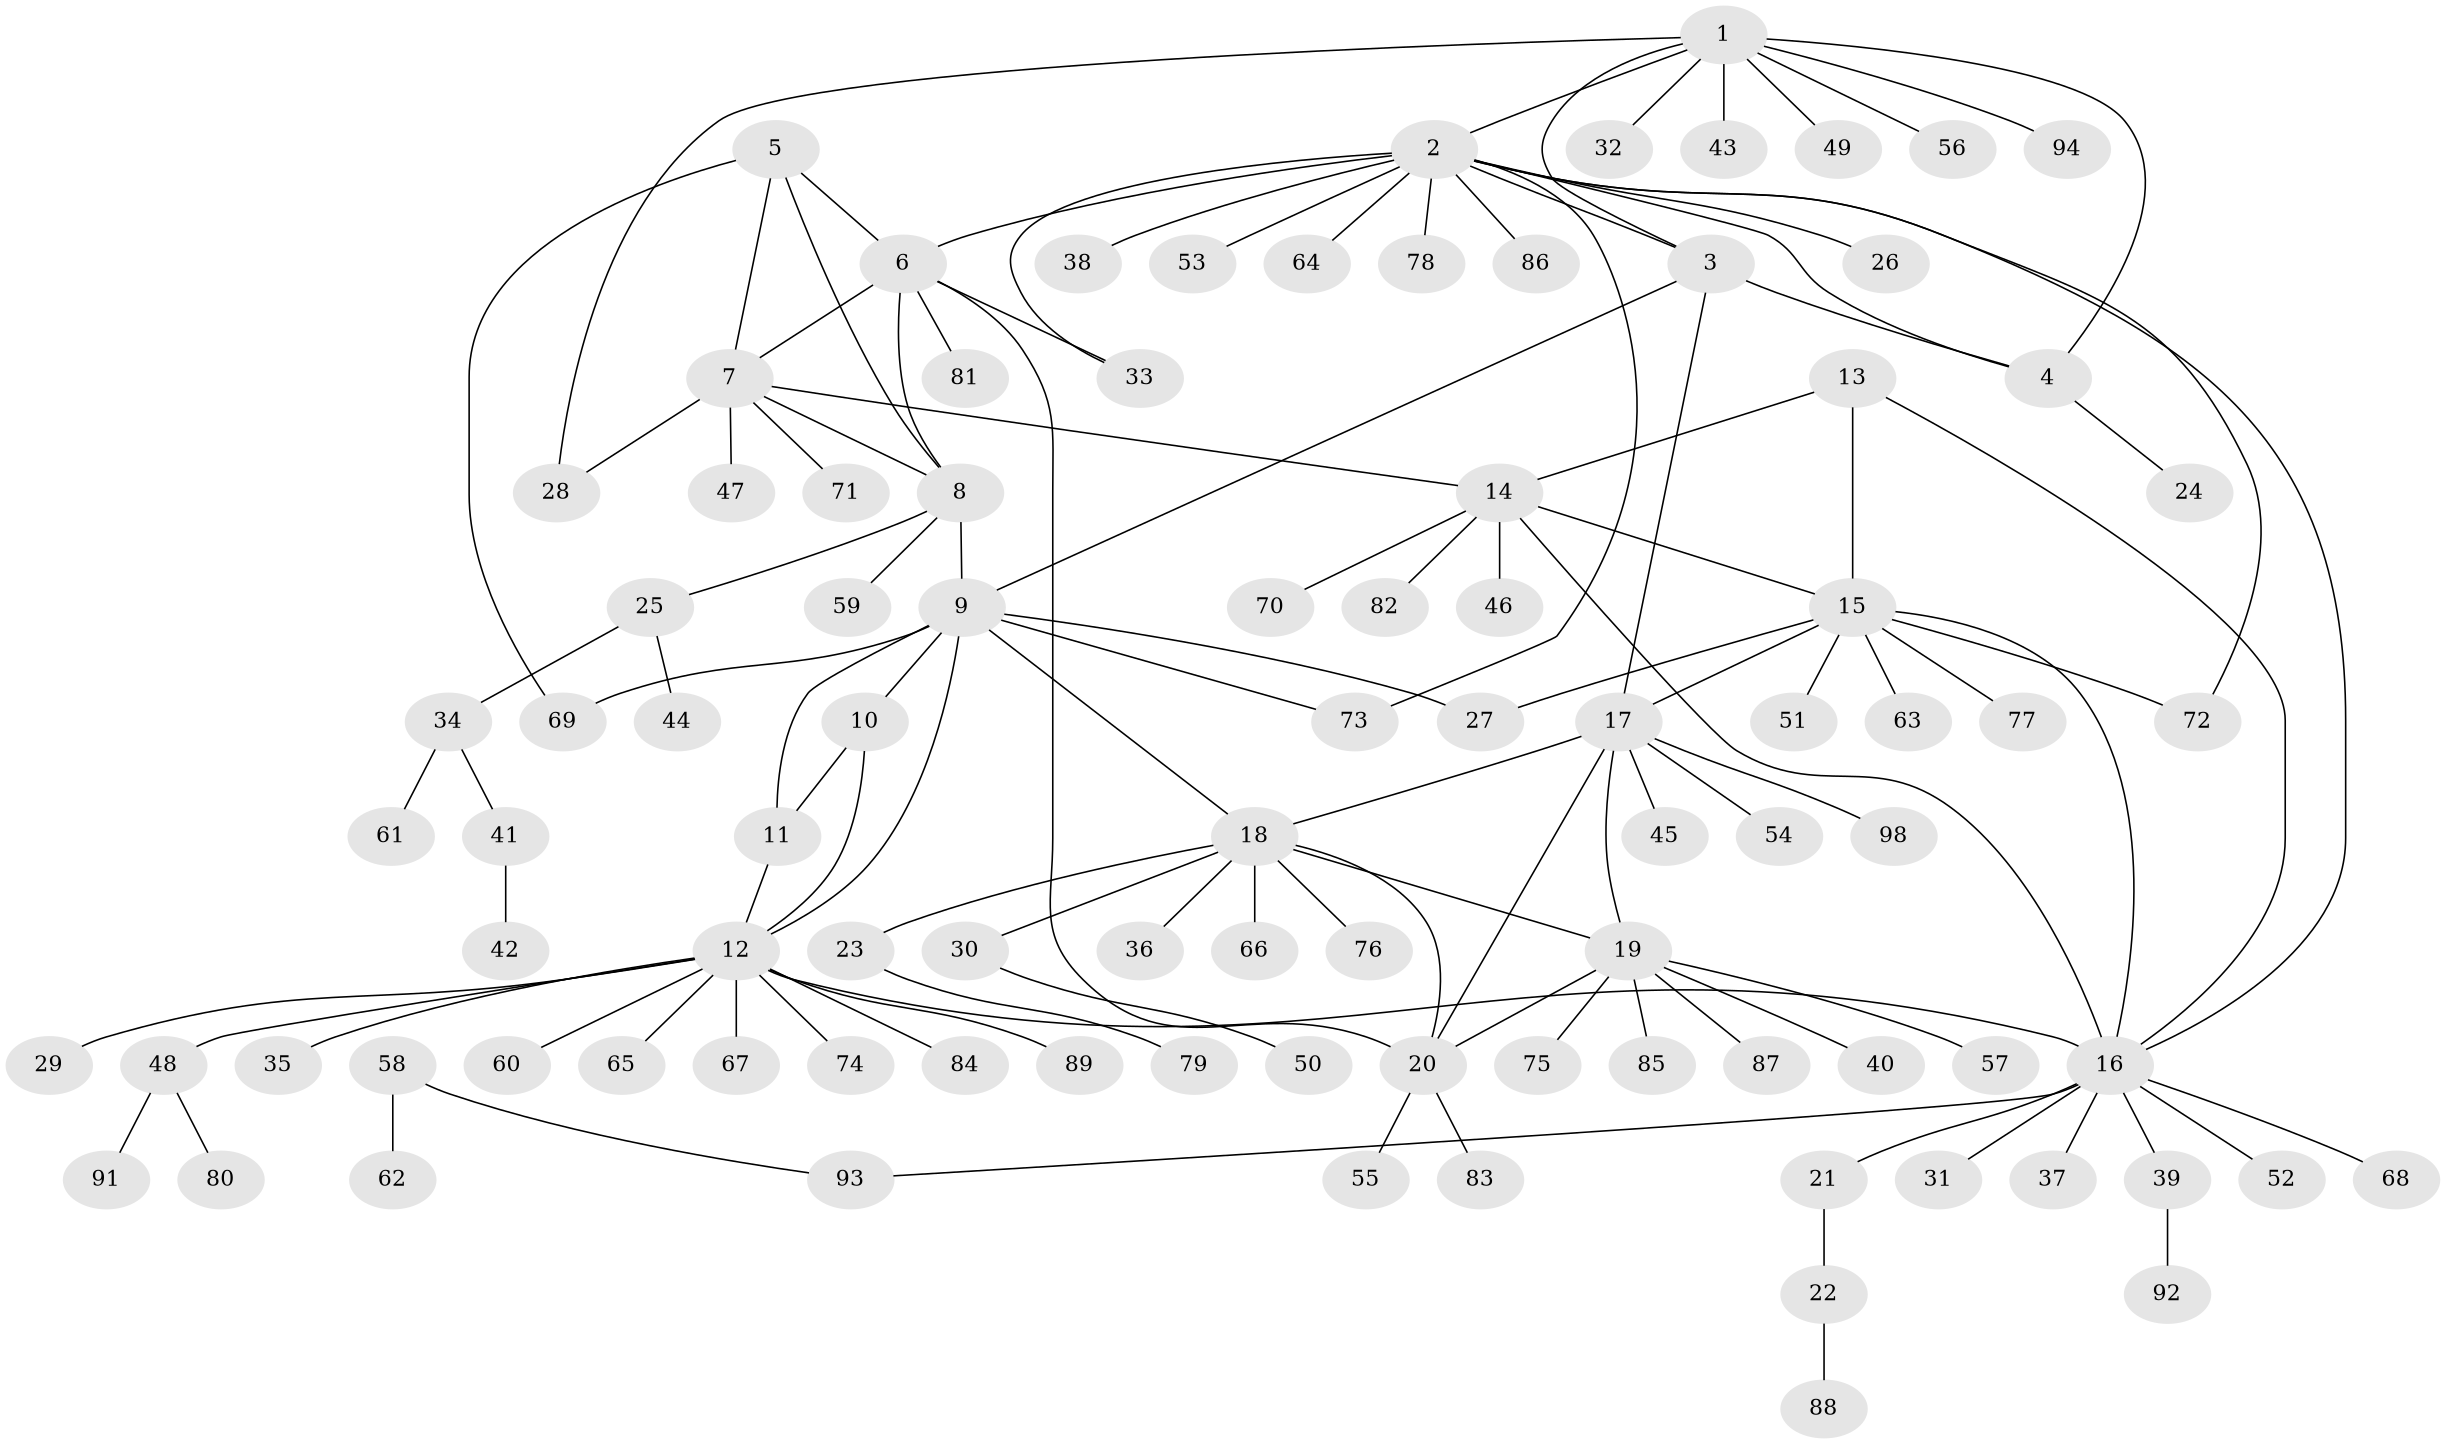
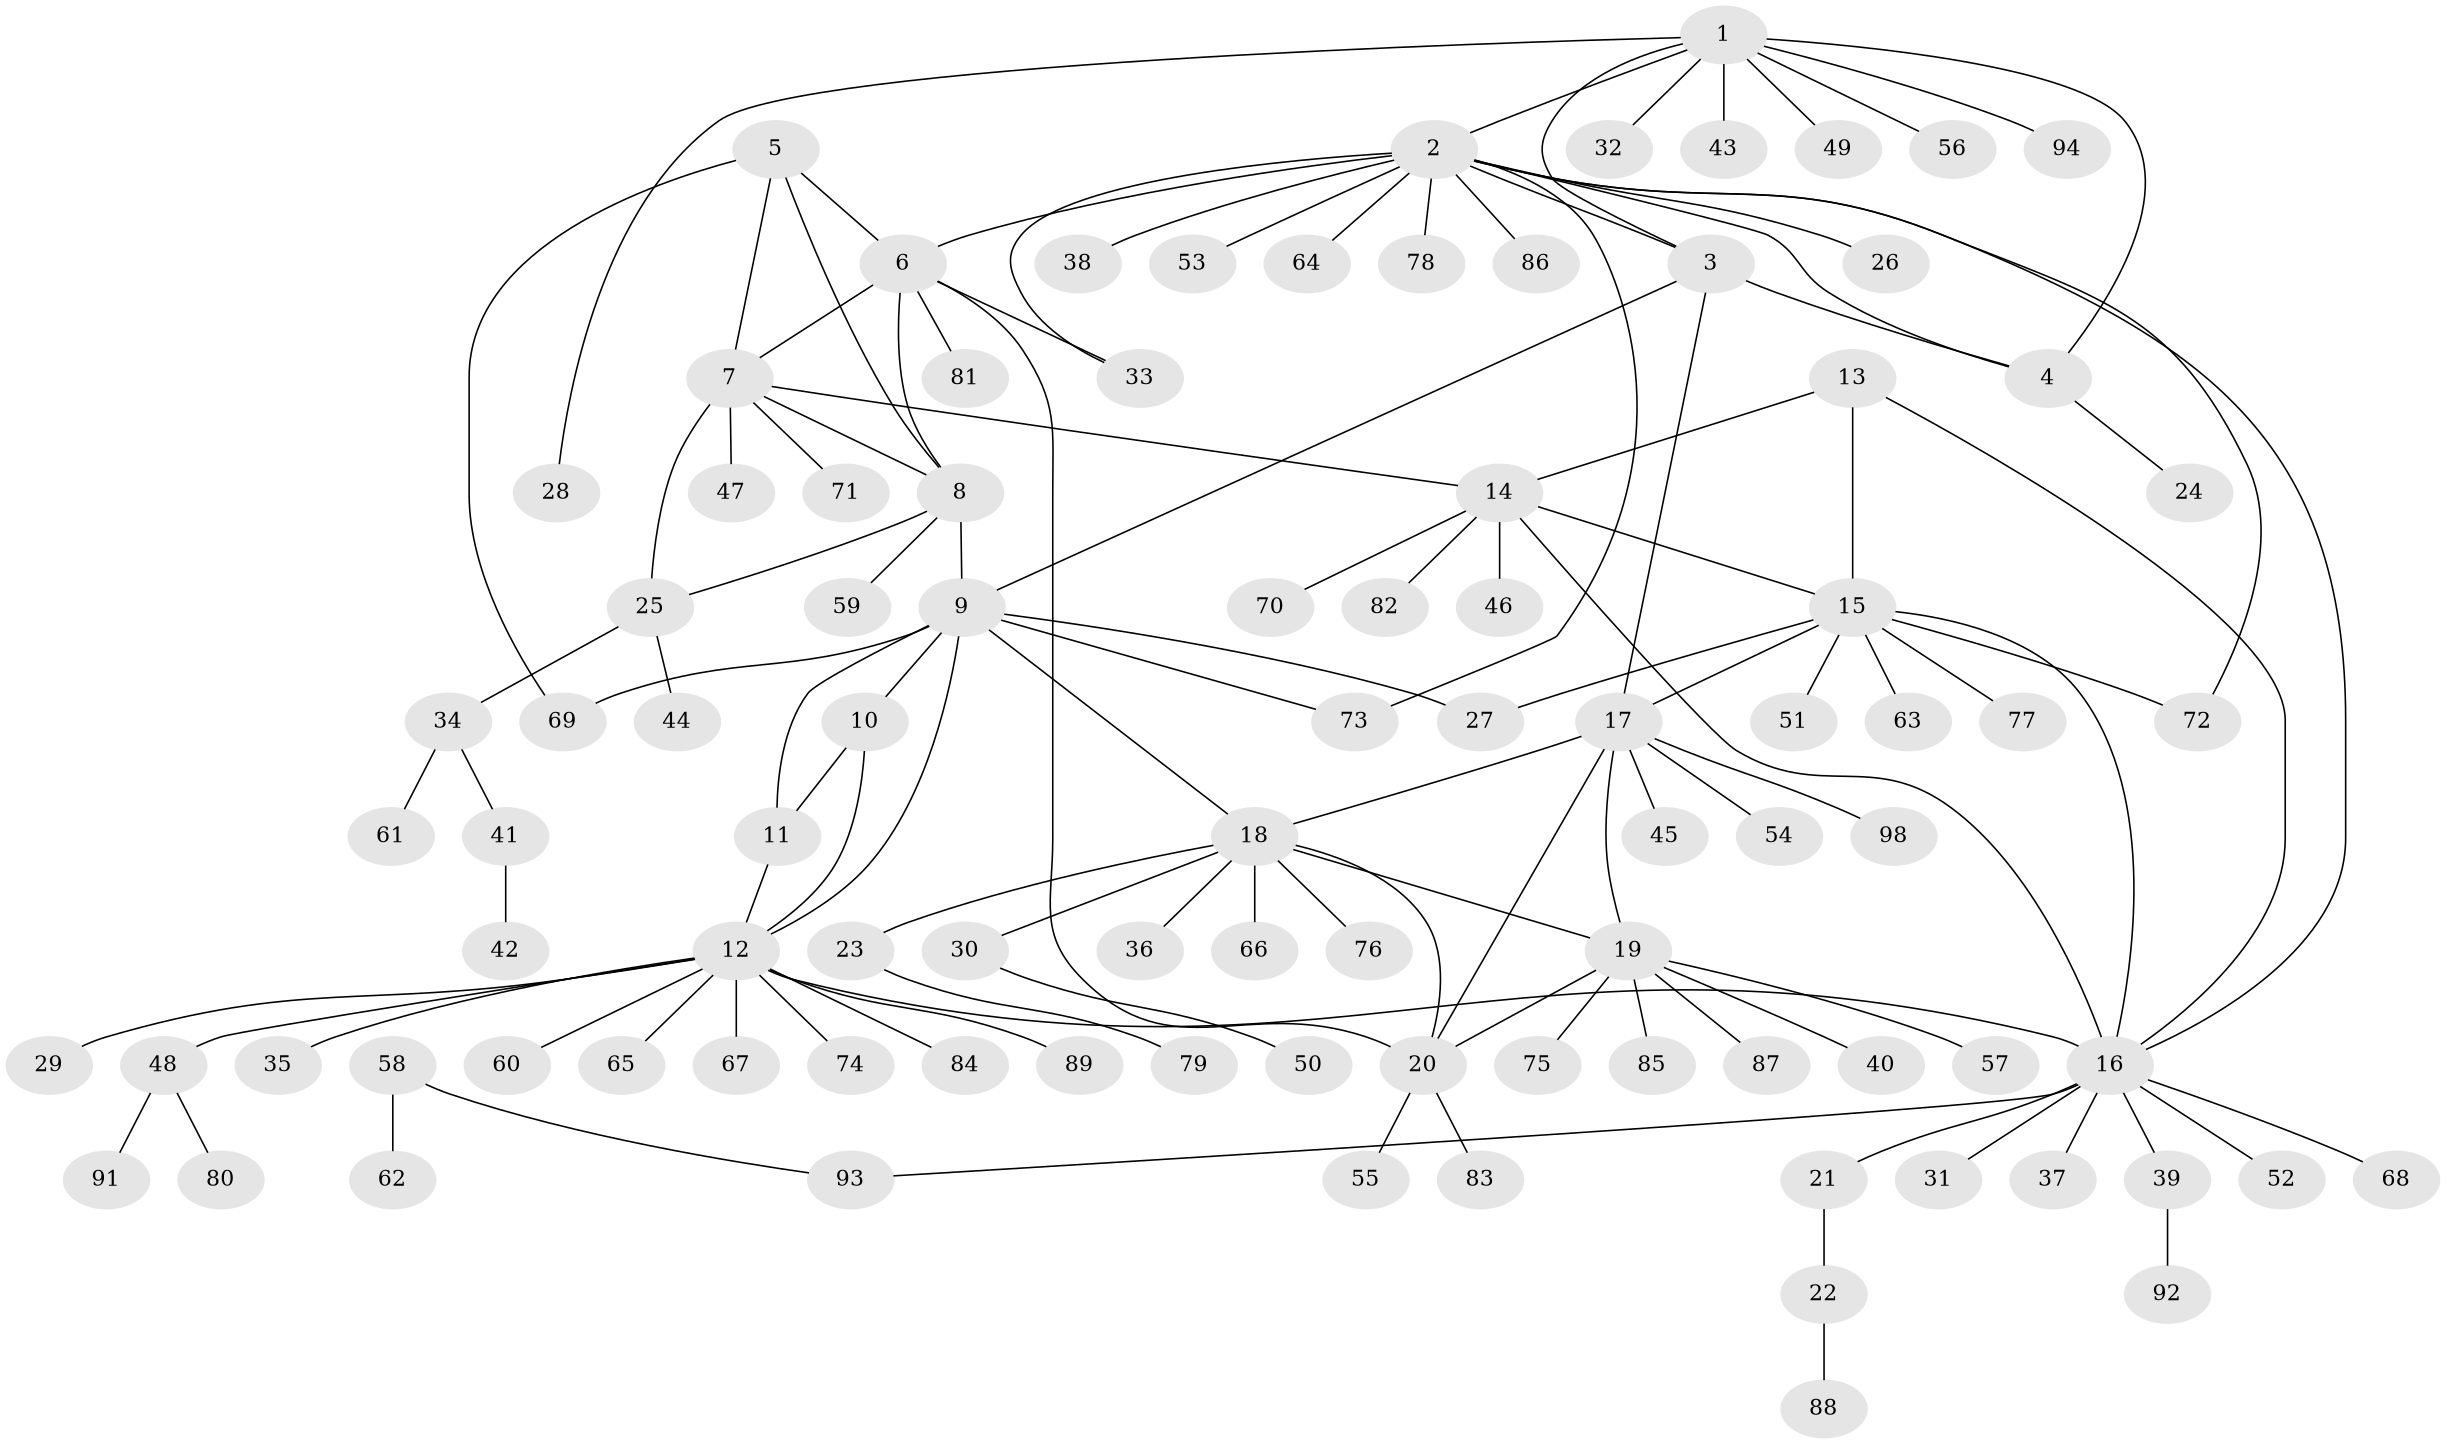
(643, 436) -> (667, 486)
